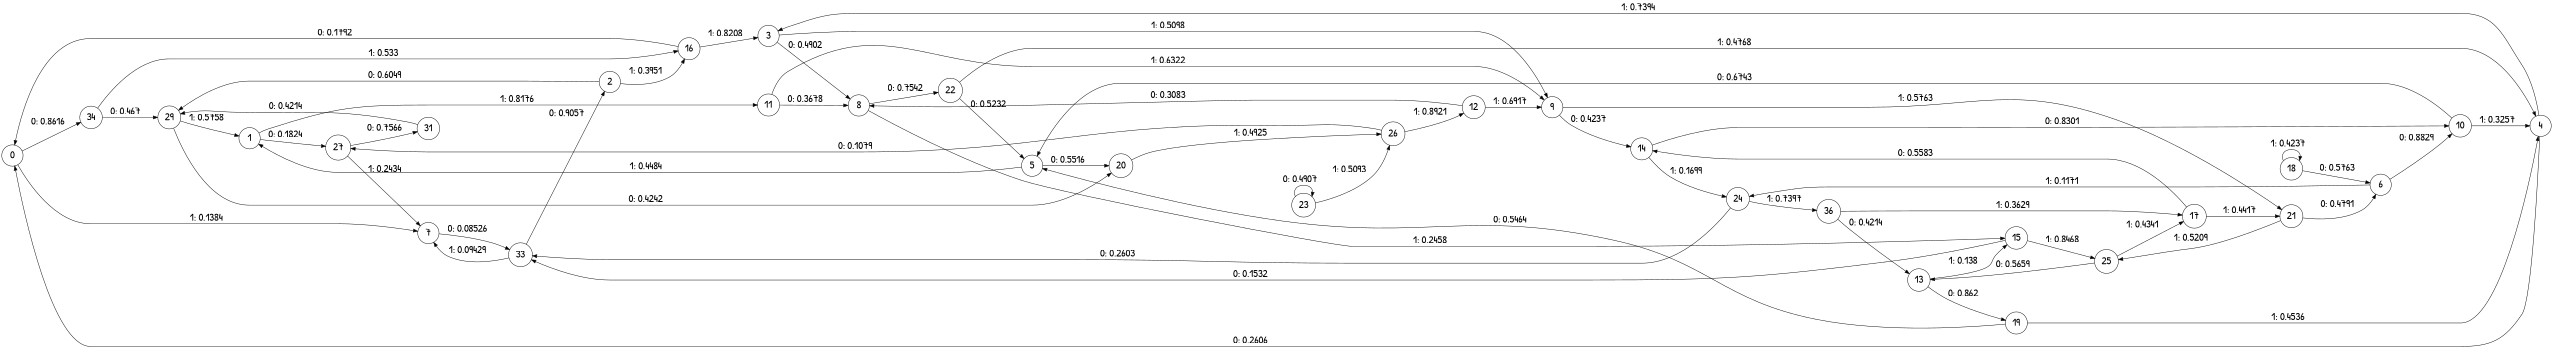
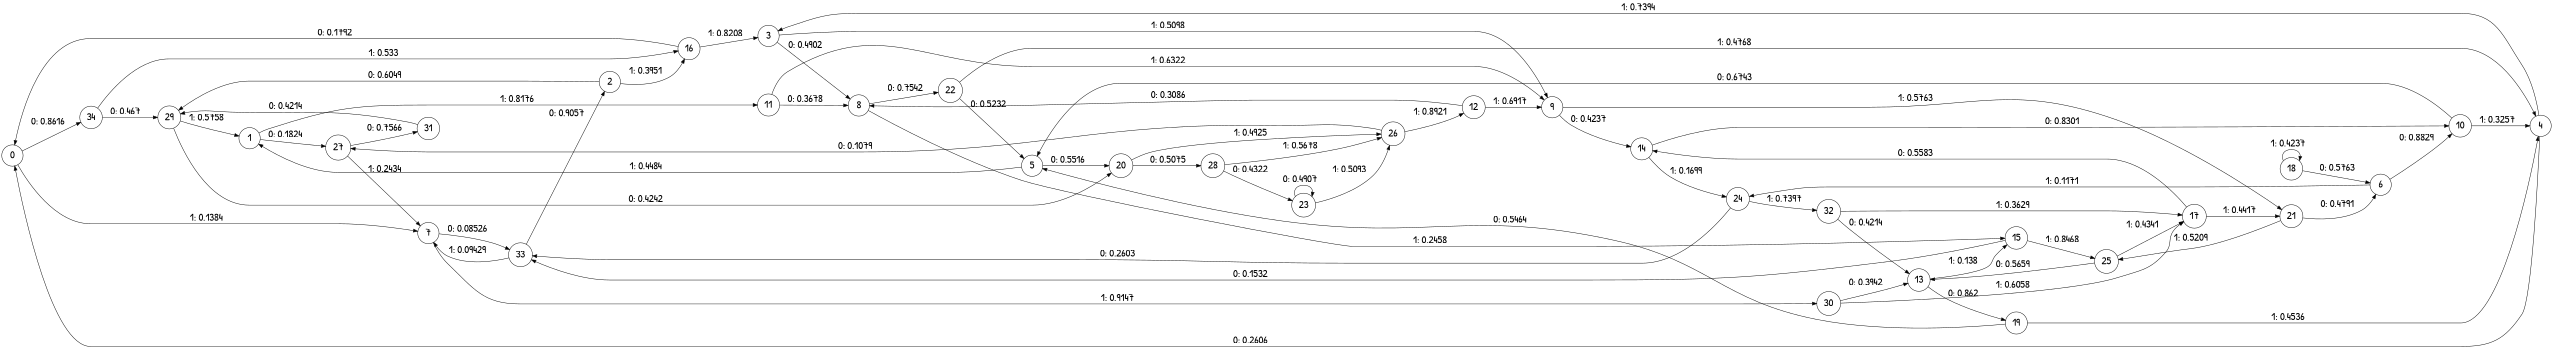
(1171, 95) -> (1171, 95)
none -> (1213, 166)
(1829, 211) -> (1829, 211)
none -> (1829, 303)
